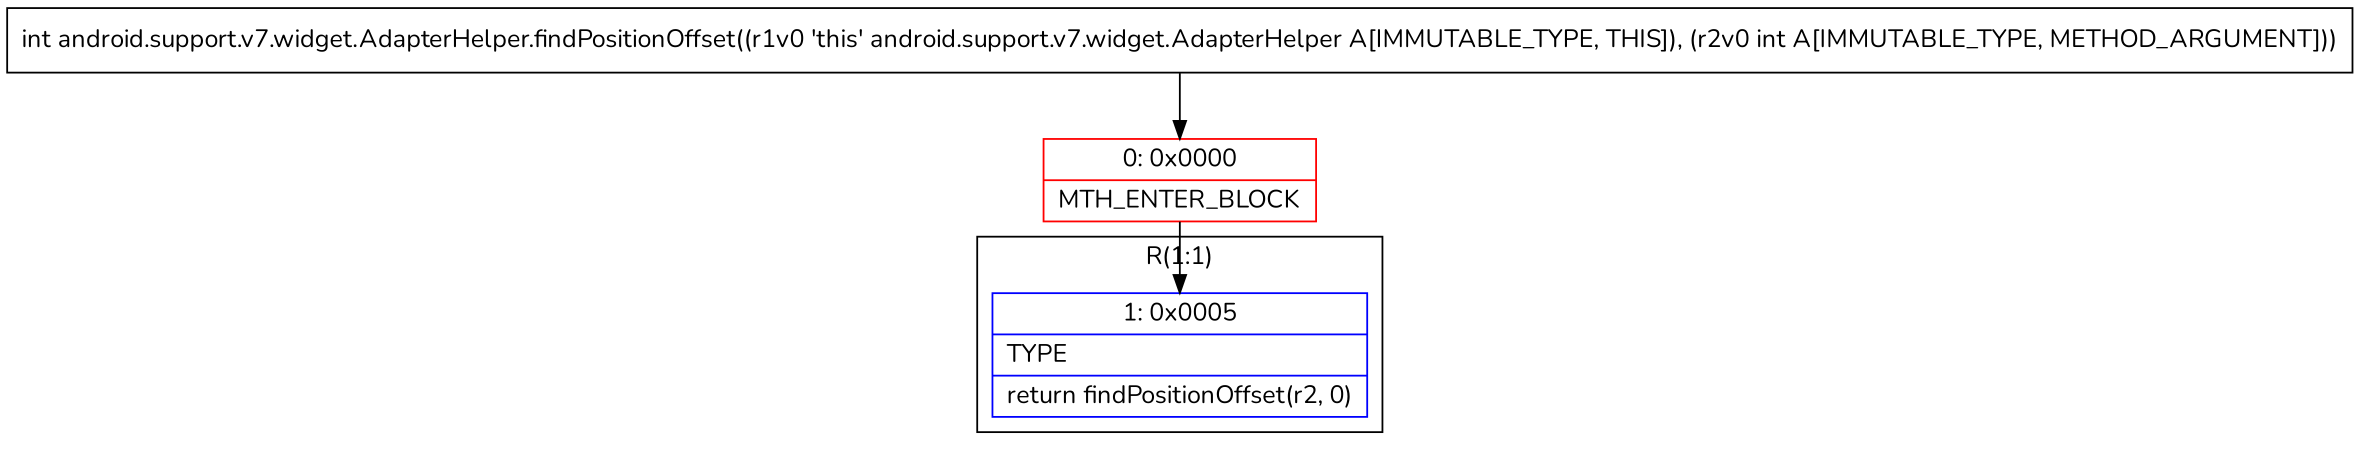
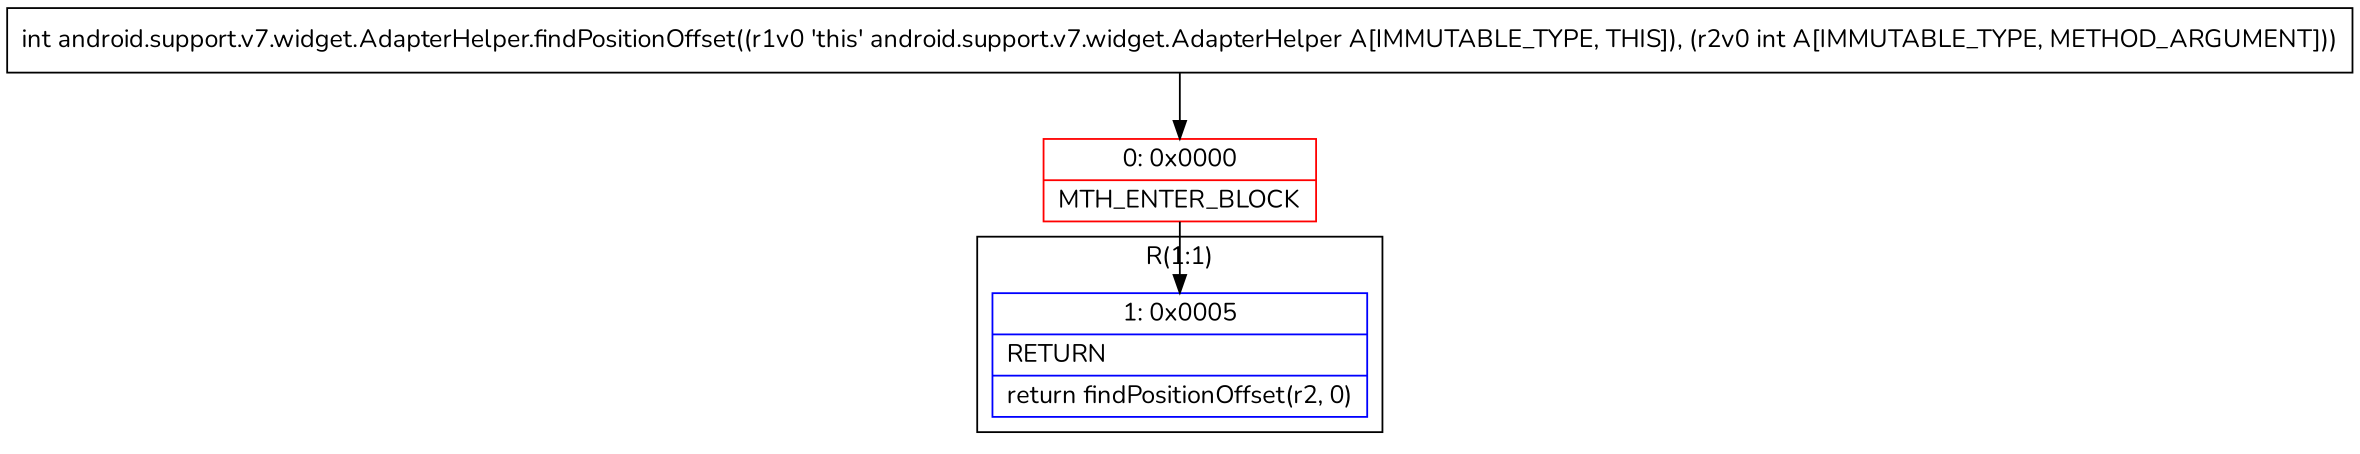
(1037, 354) -> (1057, 354)
